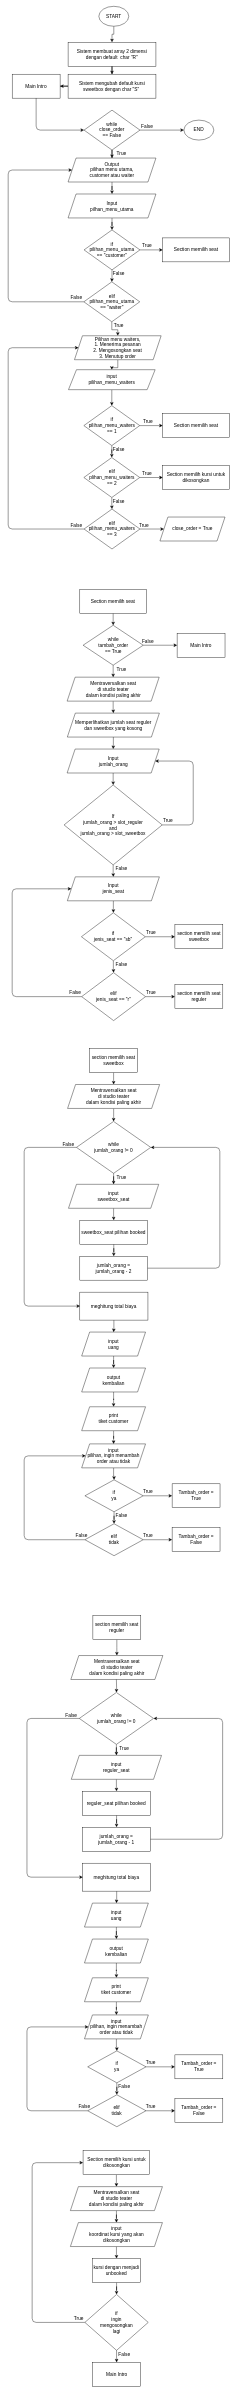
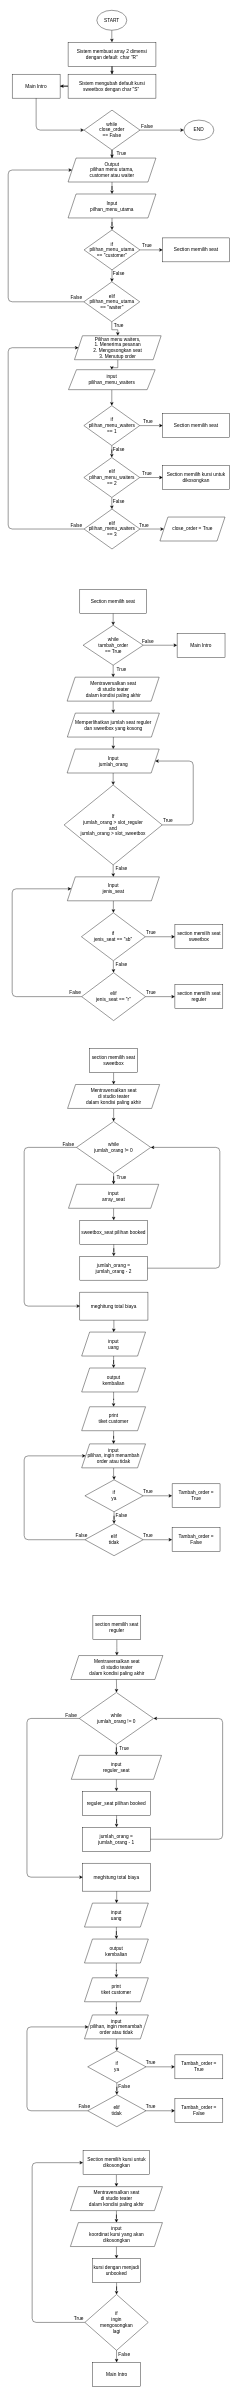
(114, 14) -> (112, 18)
(114, 1196) -> (114, 1196)
